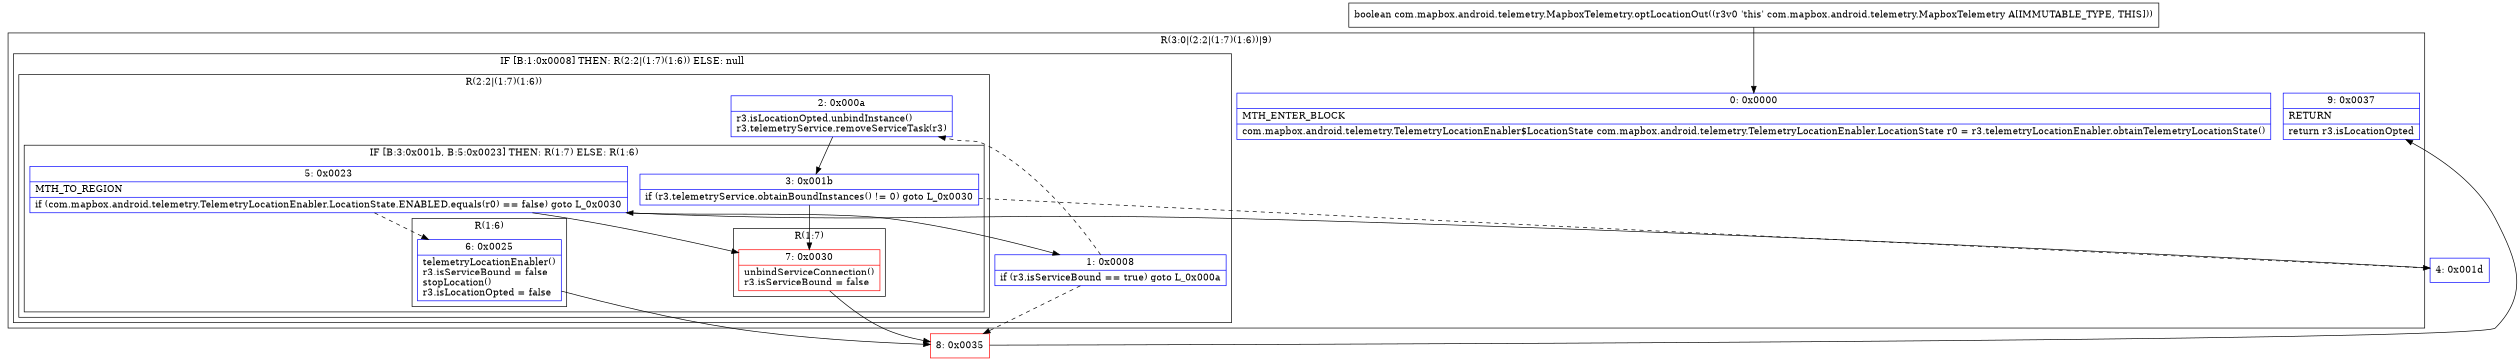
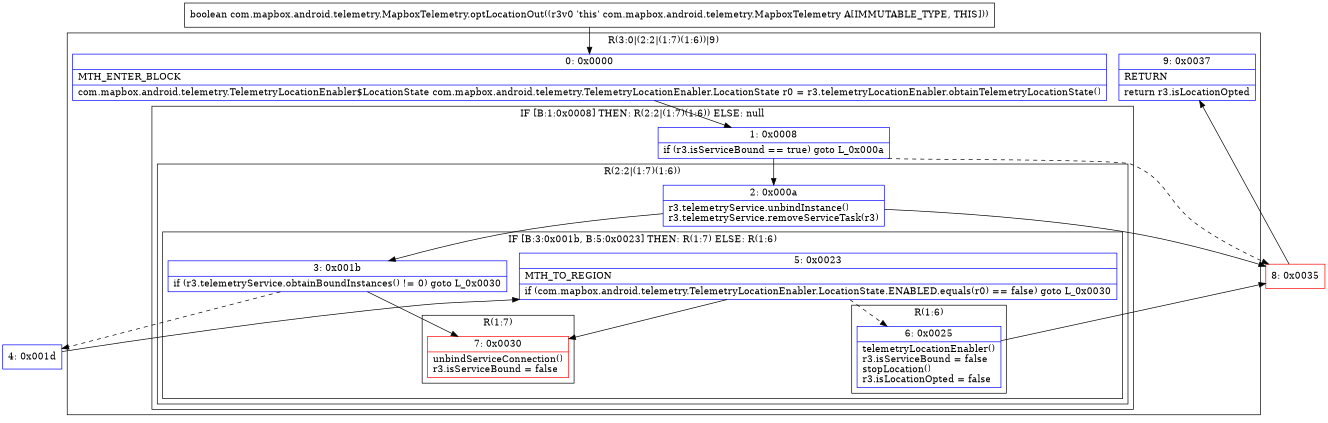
(824, 119) -> (759, 208)
(1034, 179) -> (774, 168)
(917, 223) -> (689, 113)
(892, 332) -> (1074, 225)
